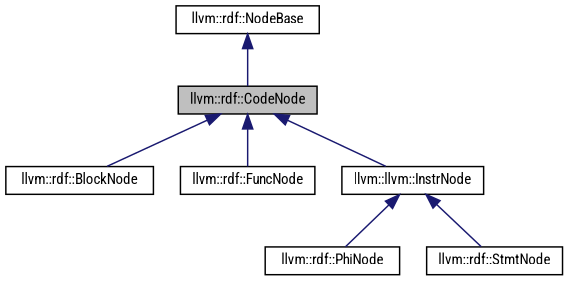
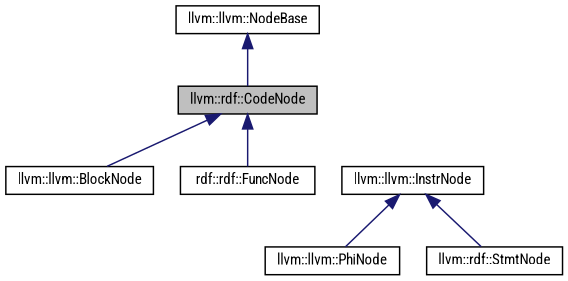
(248, 20) -> (248, 20)
(337, 143) -> none
(80, 180) -> (80, 180)
(248, 180) -> (248, 180)
(332, 261) -> (332, 261)
